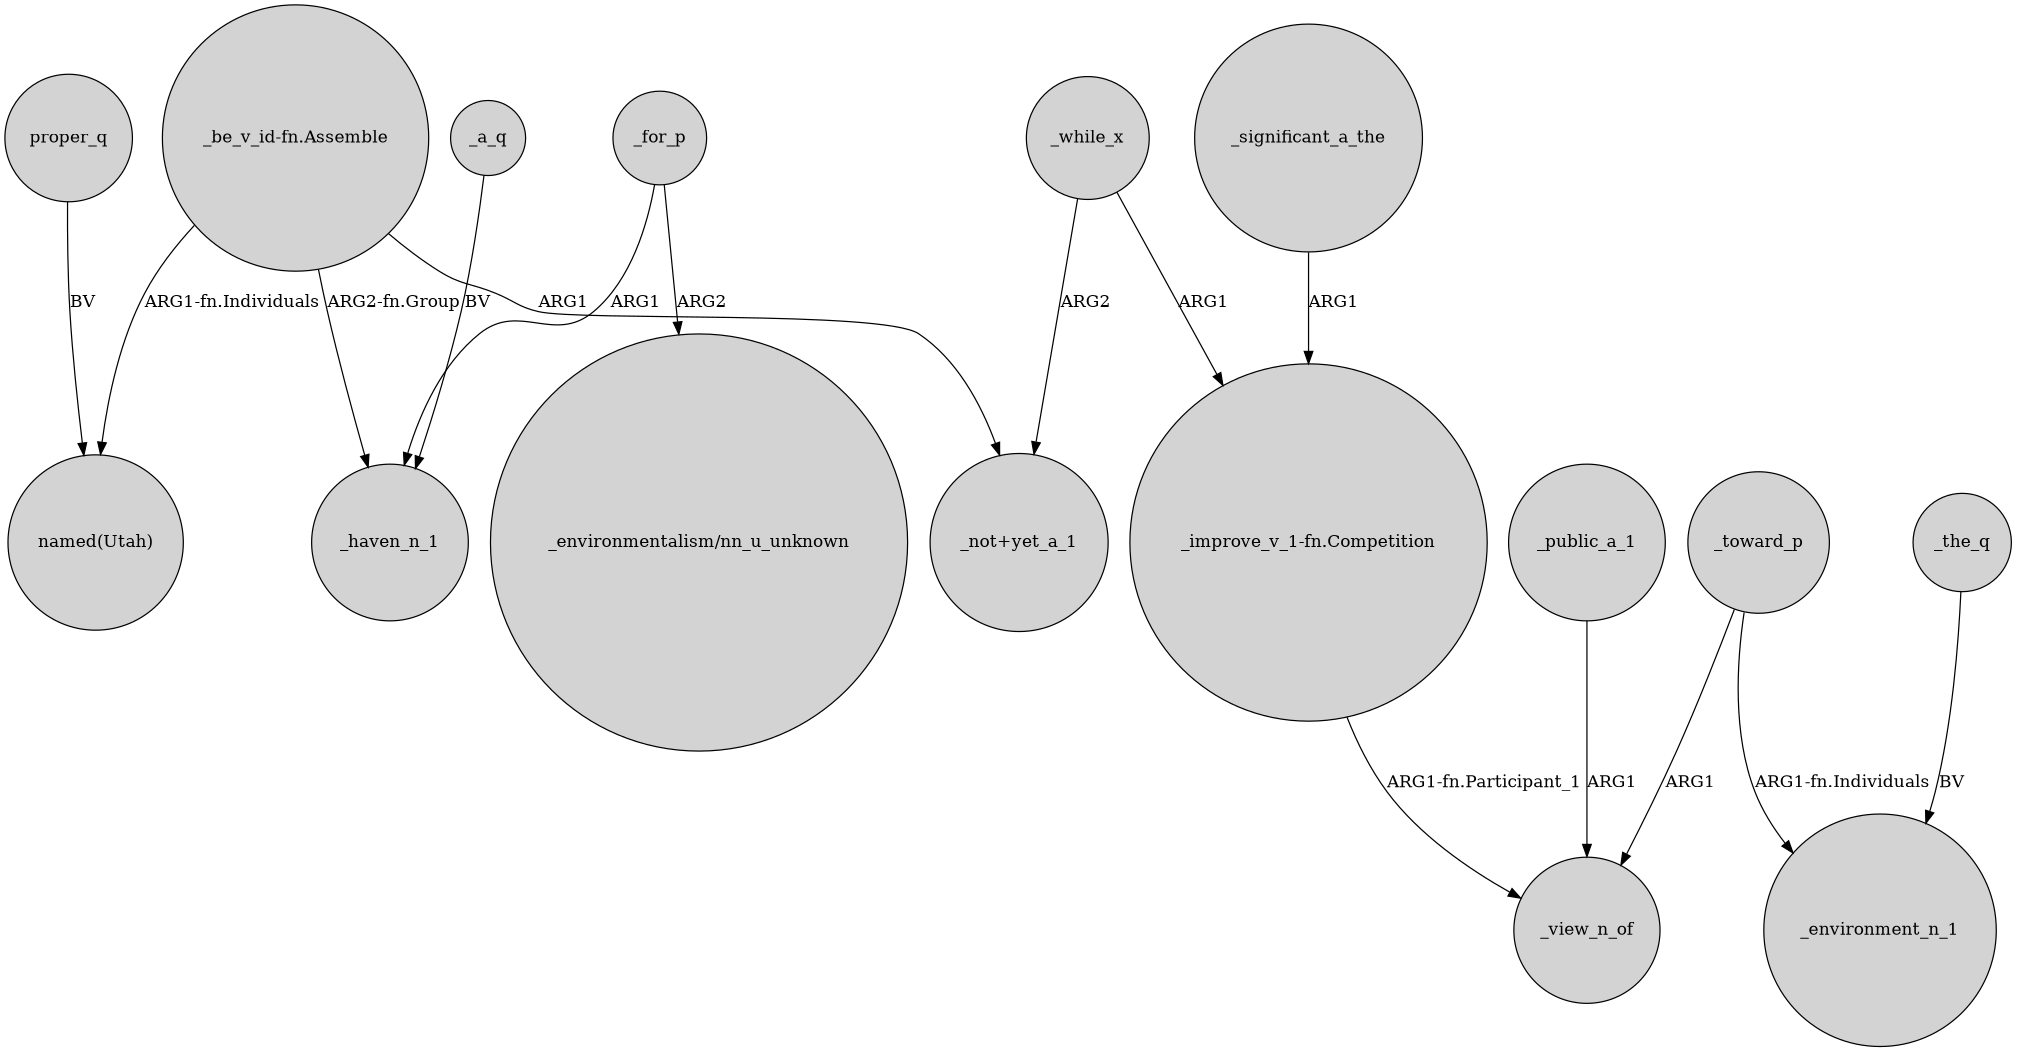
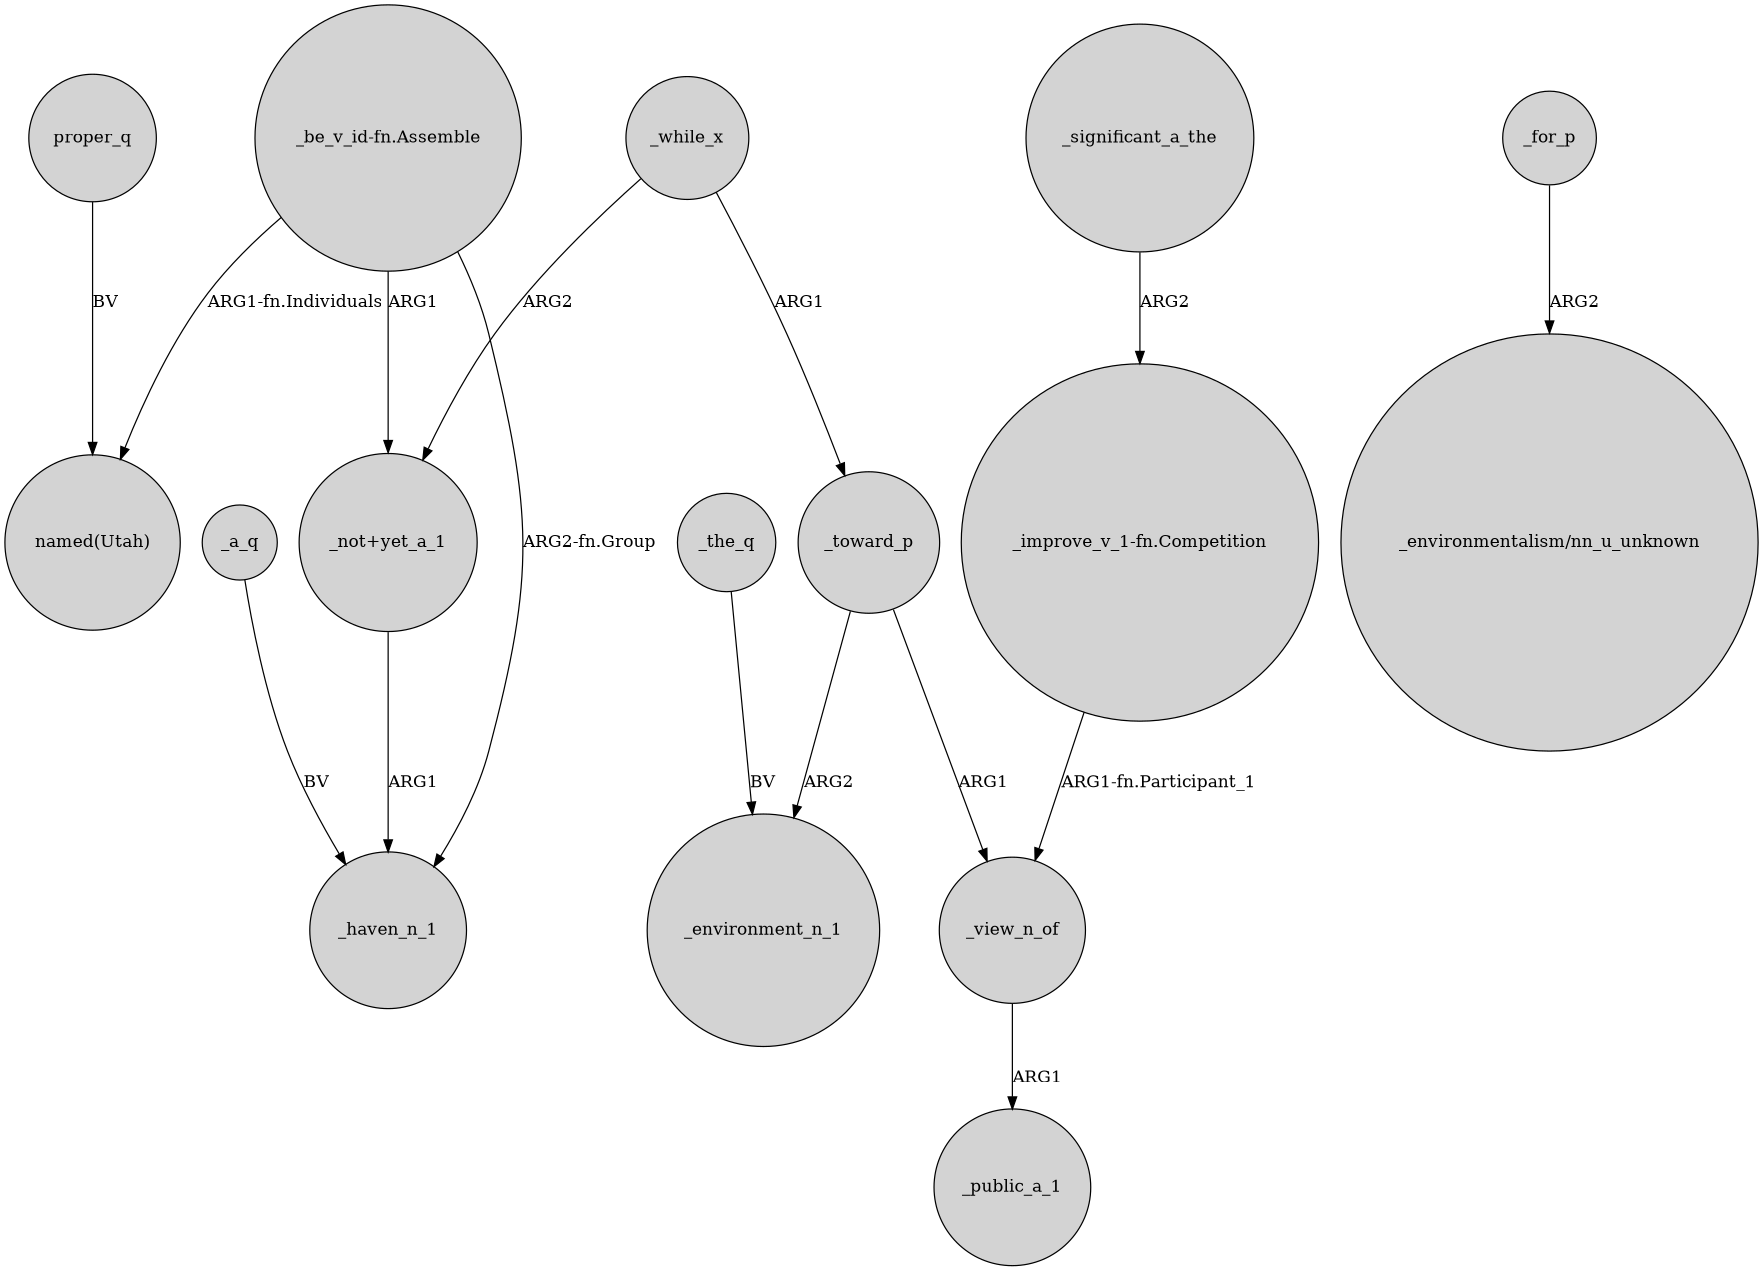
(1167, 283) -> (783, 326)
(1334, 302) -> (1165, 302)
(538, 323) -> (388, 736)
(1587, 732) -> (1012, 1050)
(1843, 783) -> (829, 783)
